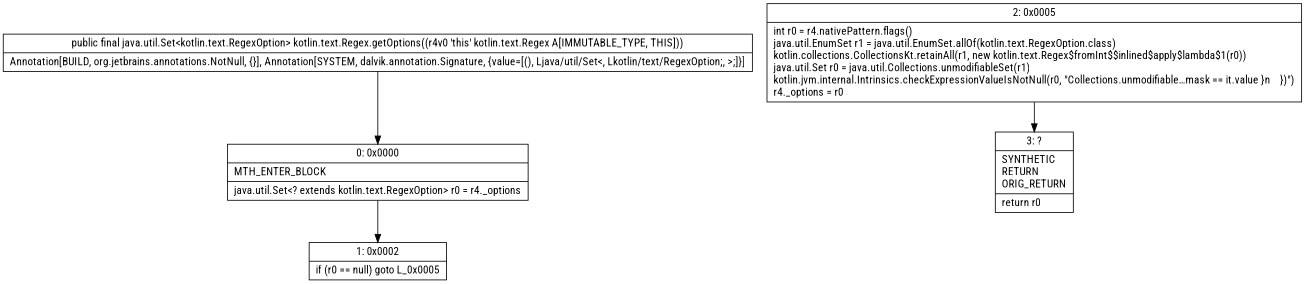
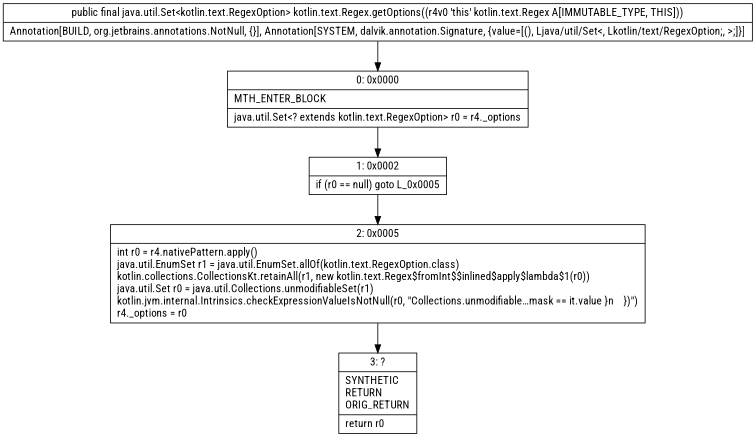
(843, 31) -> (188, 252)
none -> (378, 205)
